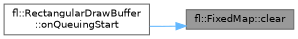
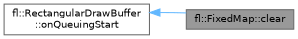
(163, 26) -> (173, 13)
